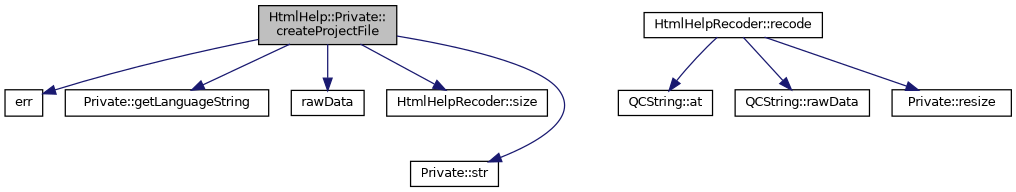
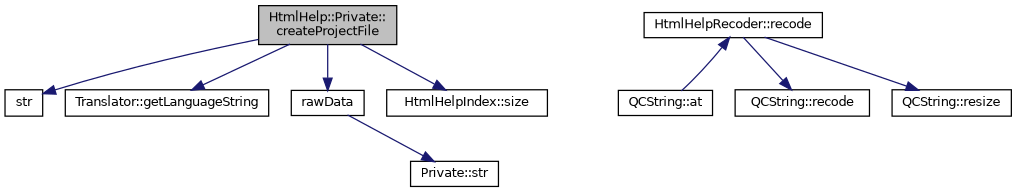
(696, 58) -> (702, 70)
(530, 70) -> (385, 135)
(24, 103) -> (24, 103)
(167, 103) -> (167, 103)
(467, 103) -> (467, 103)
(802, 103) -> (802, 103)
(952, 103) -> (952, 103)
